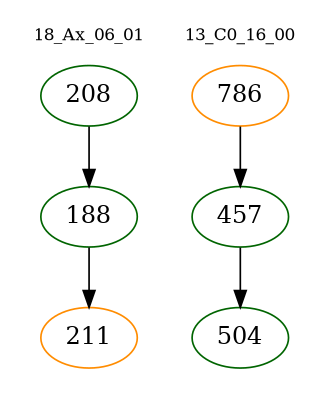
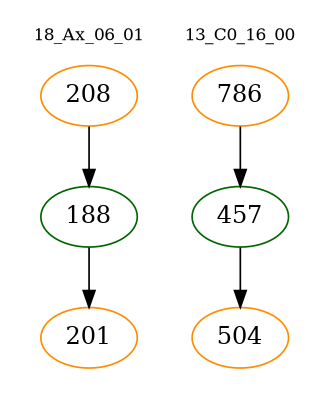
(89, 96) -> (89, 96)
(89, 338) -> (89, 338)
(240, 338) -> (240, 338)
